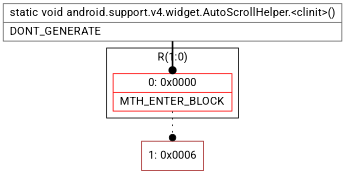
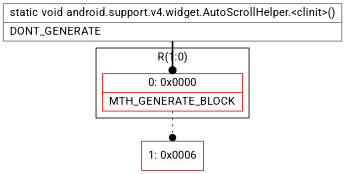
(173, 101) -> (173, 101)
